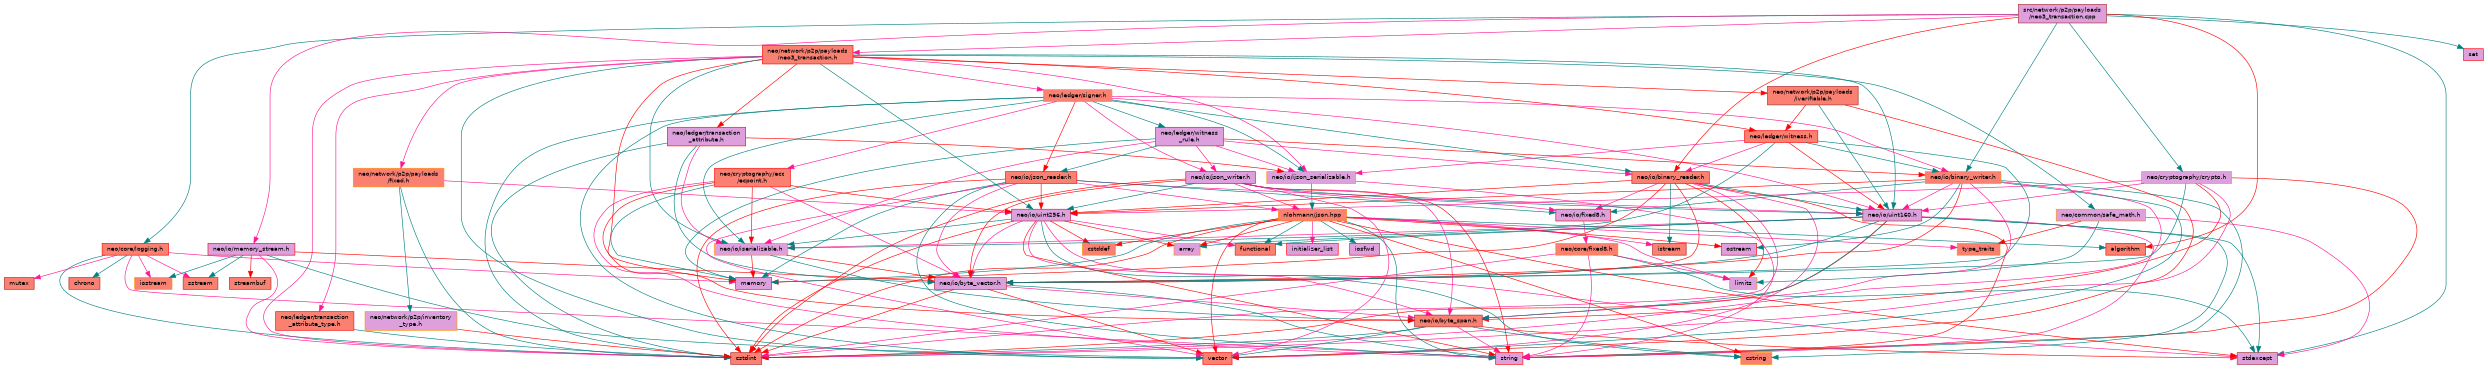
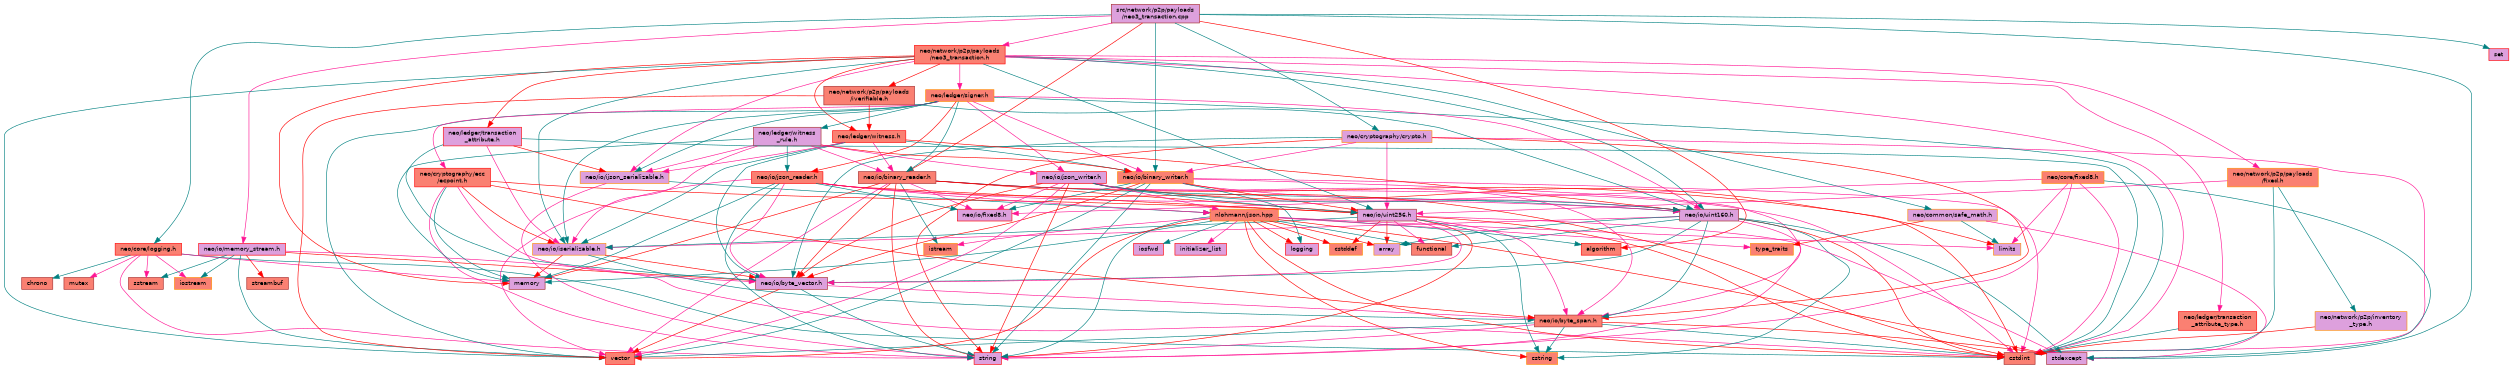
(2036, 197) -> (1274, 157)
(1585, 229) -> (1786, 188)
(1669, 249) -> (941, 249)
(1739, 249) -> (1302, 249)
(856, 322) -> none
